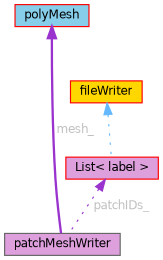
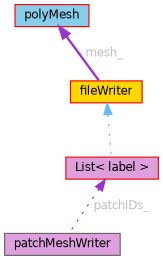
(53, 136) -> (82, 58)
